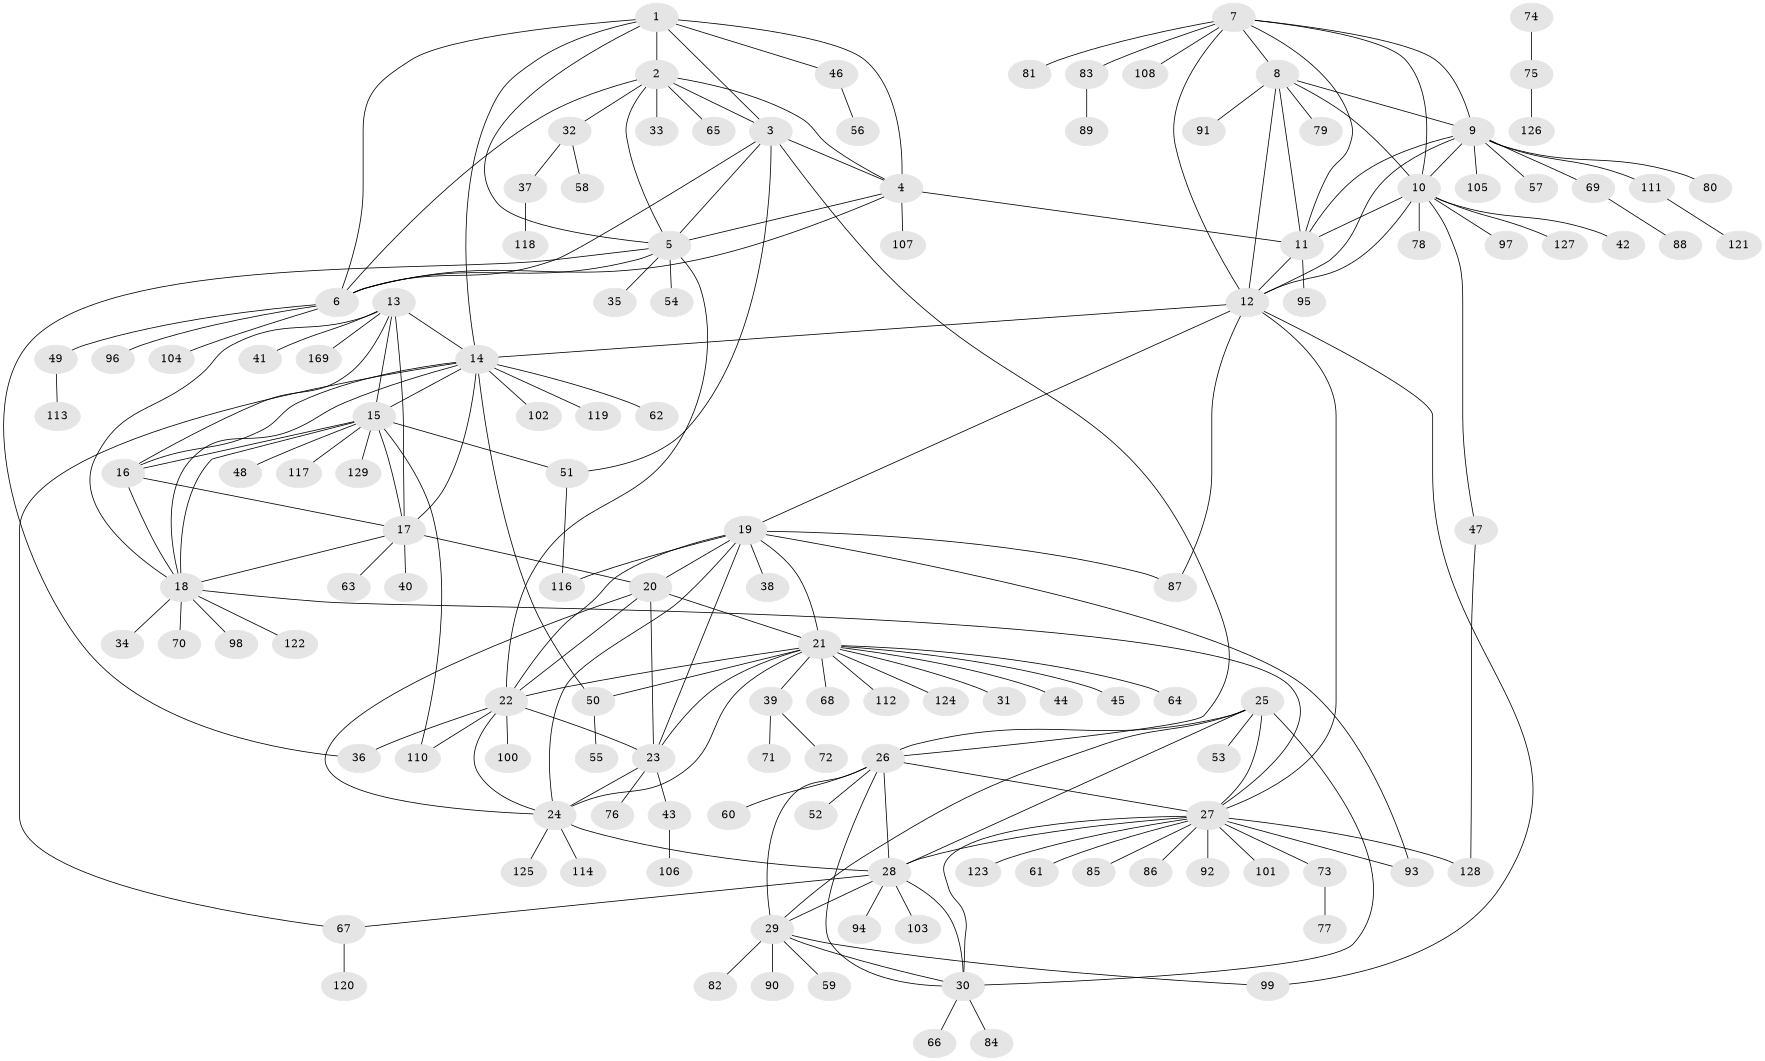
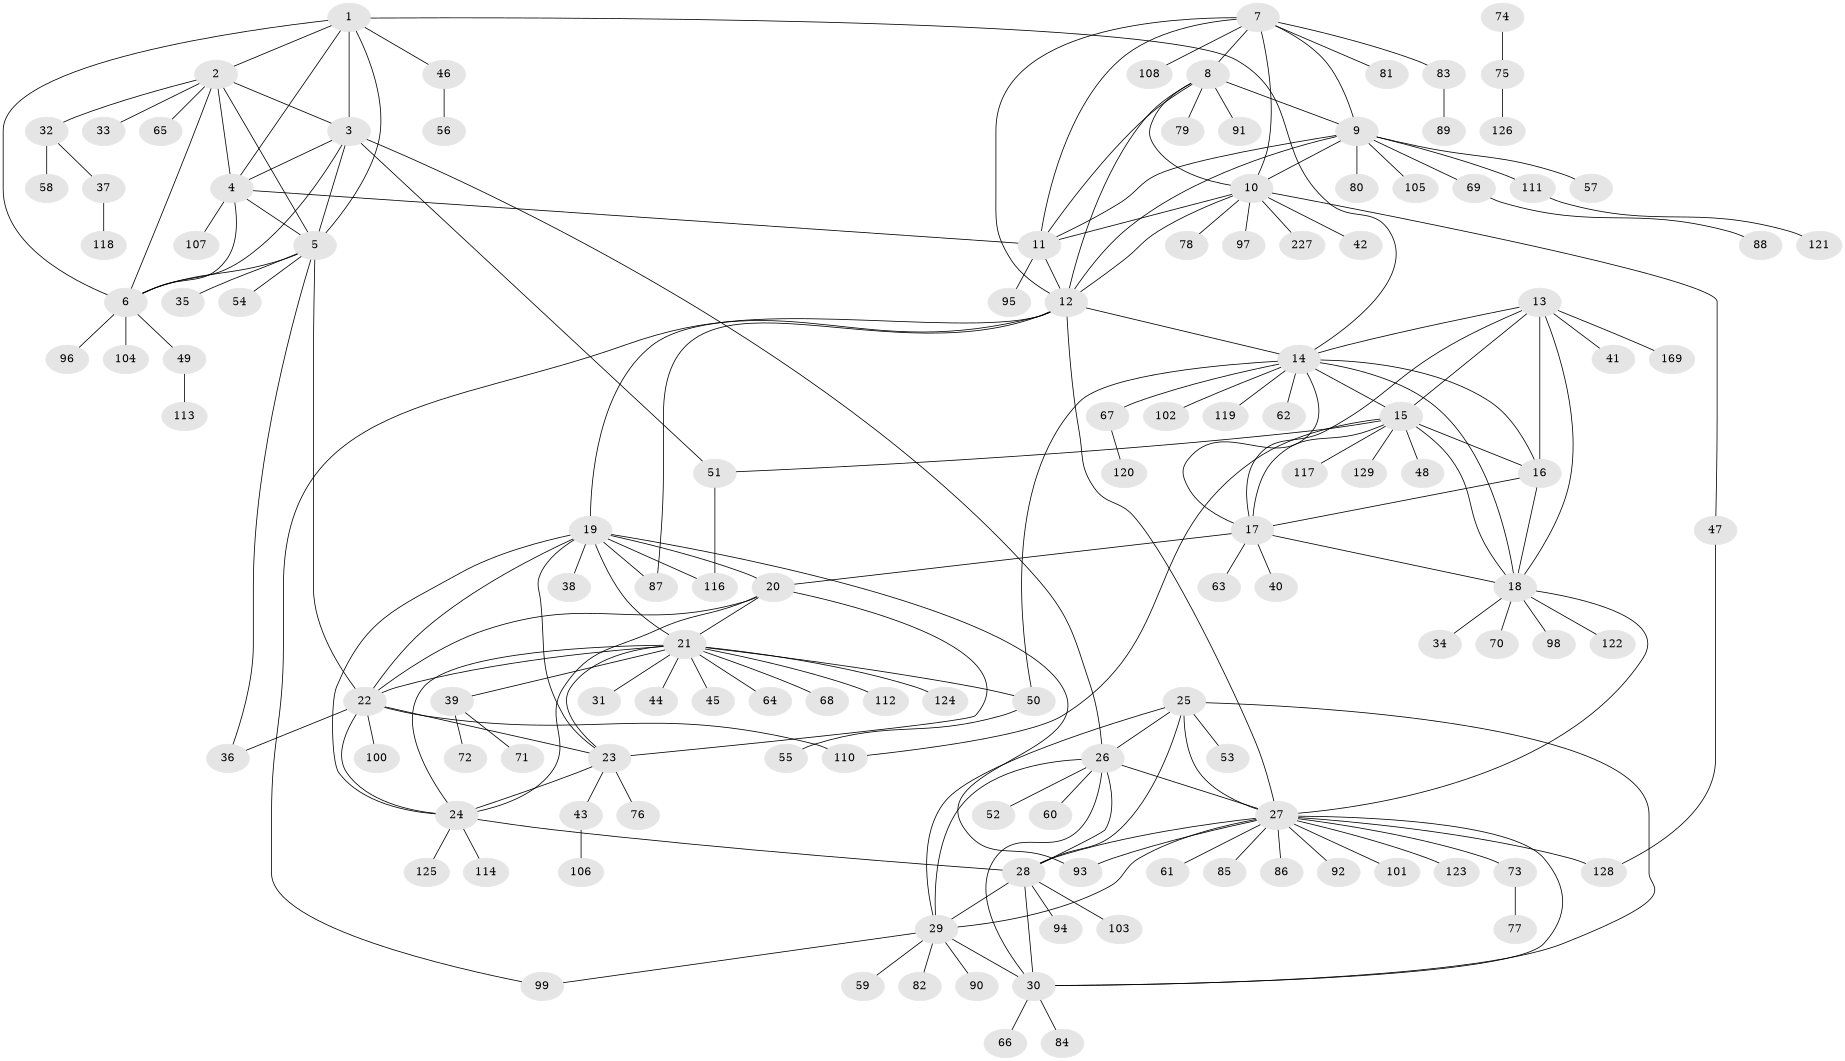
(1565, 245) -> (1302, 245)
none -> (1113, 884)
(617, 901) -> none
